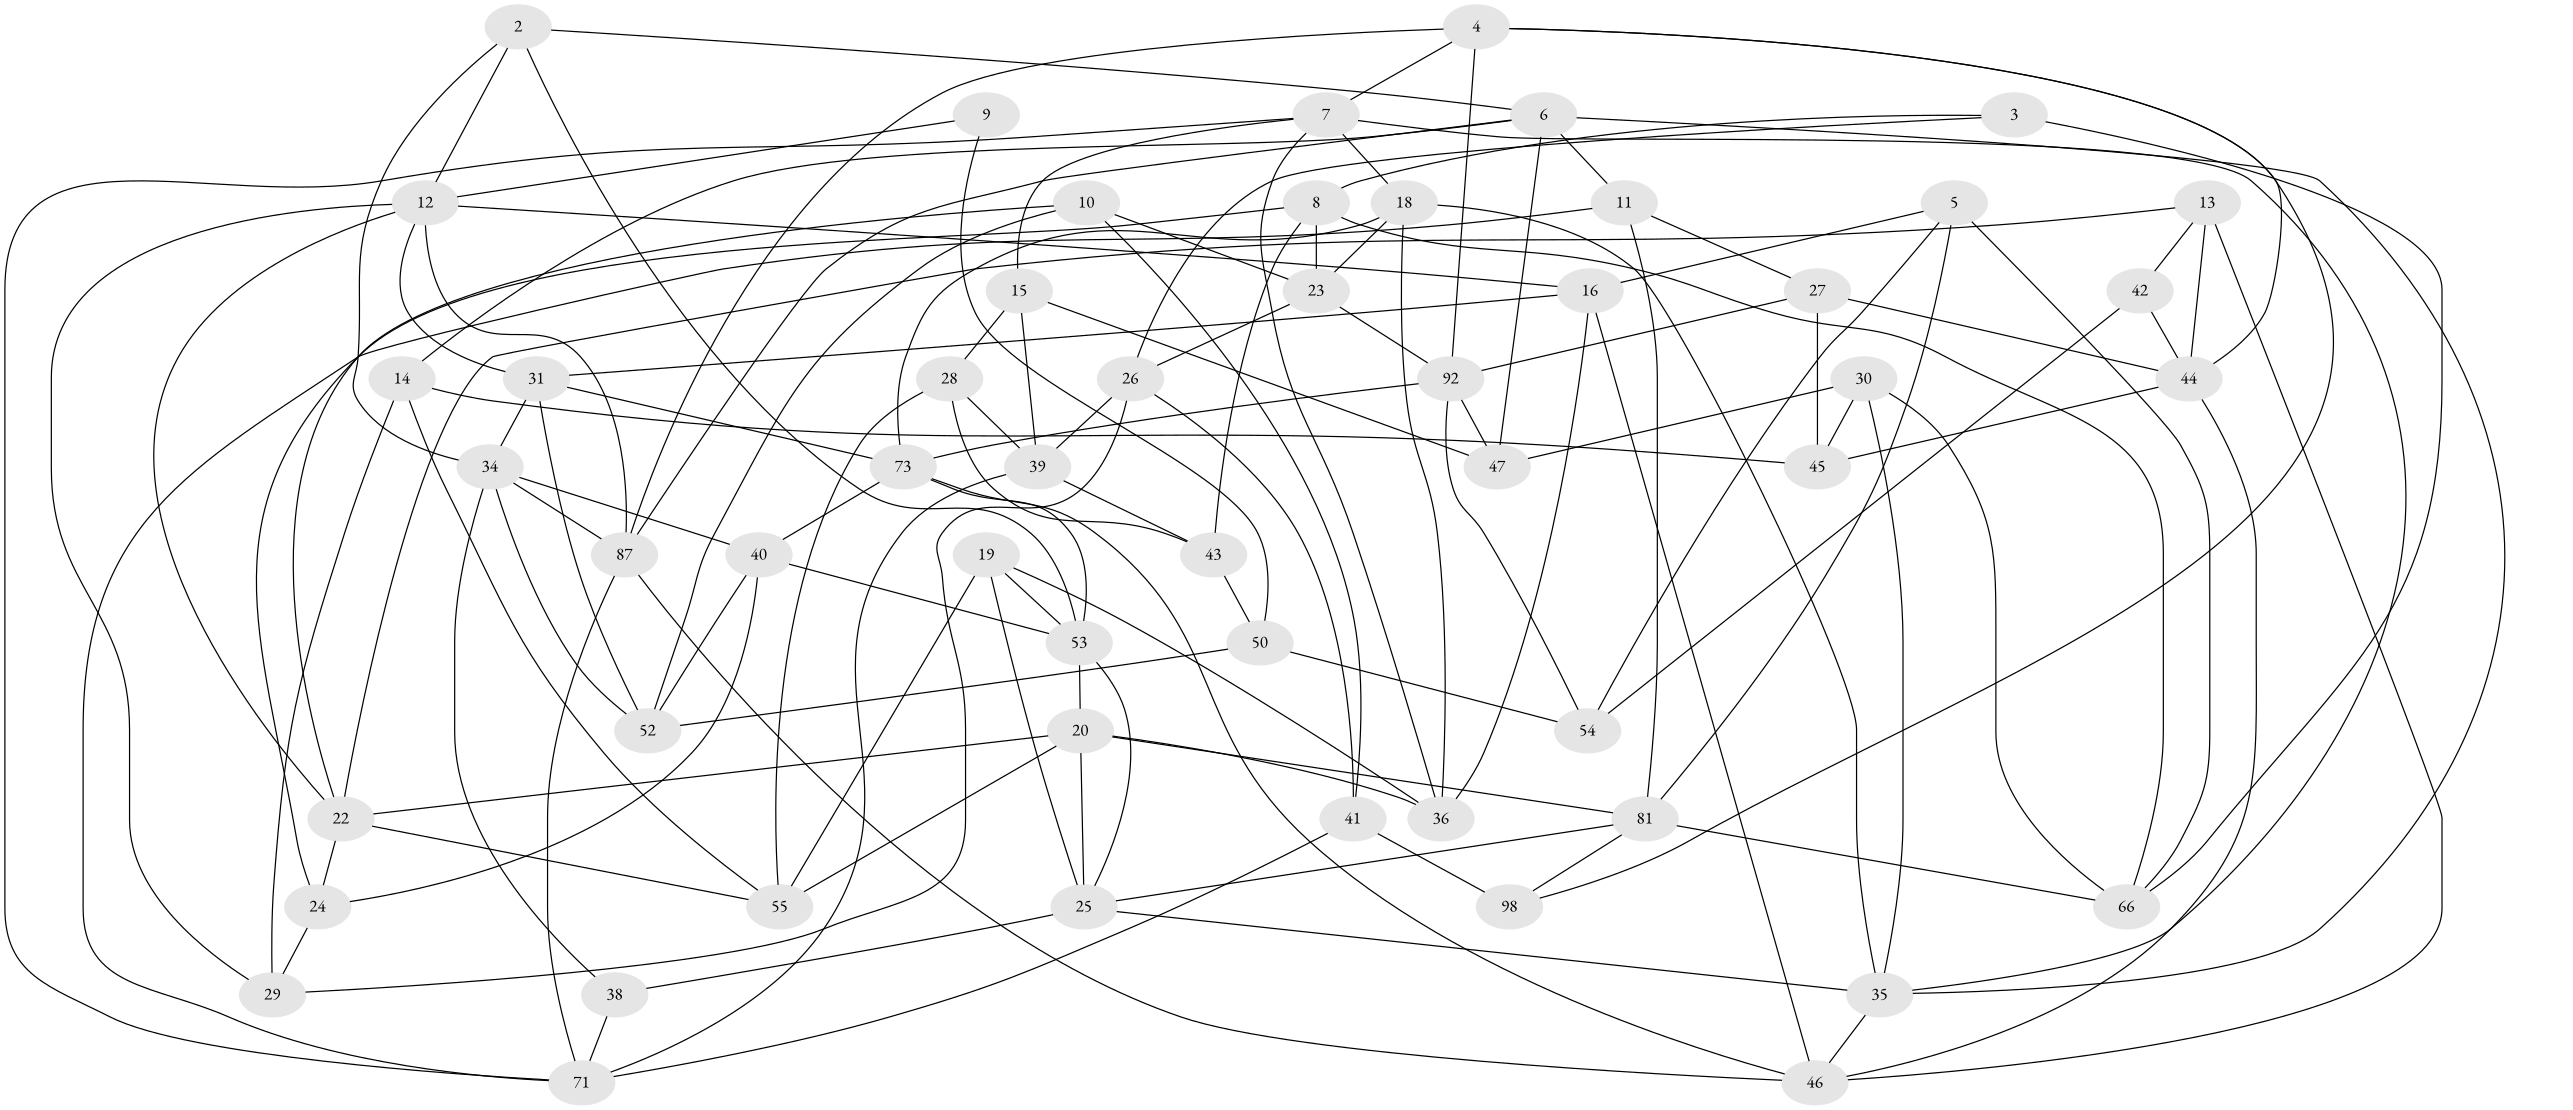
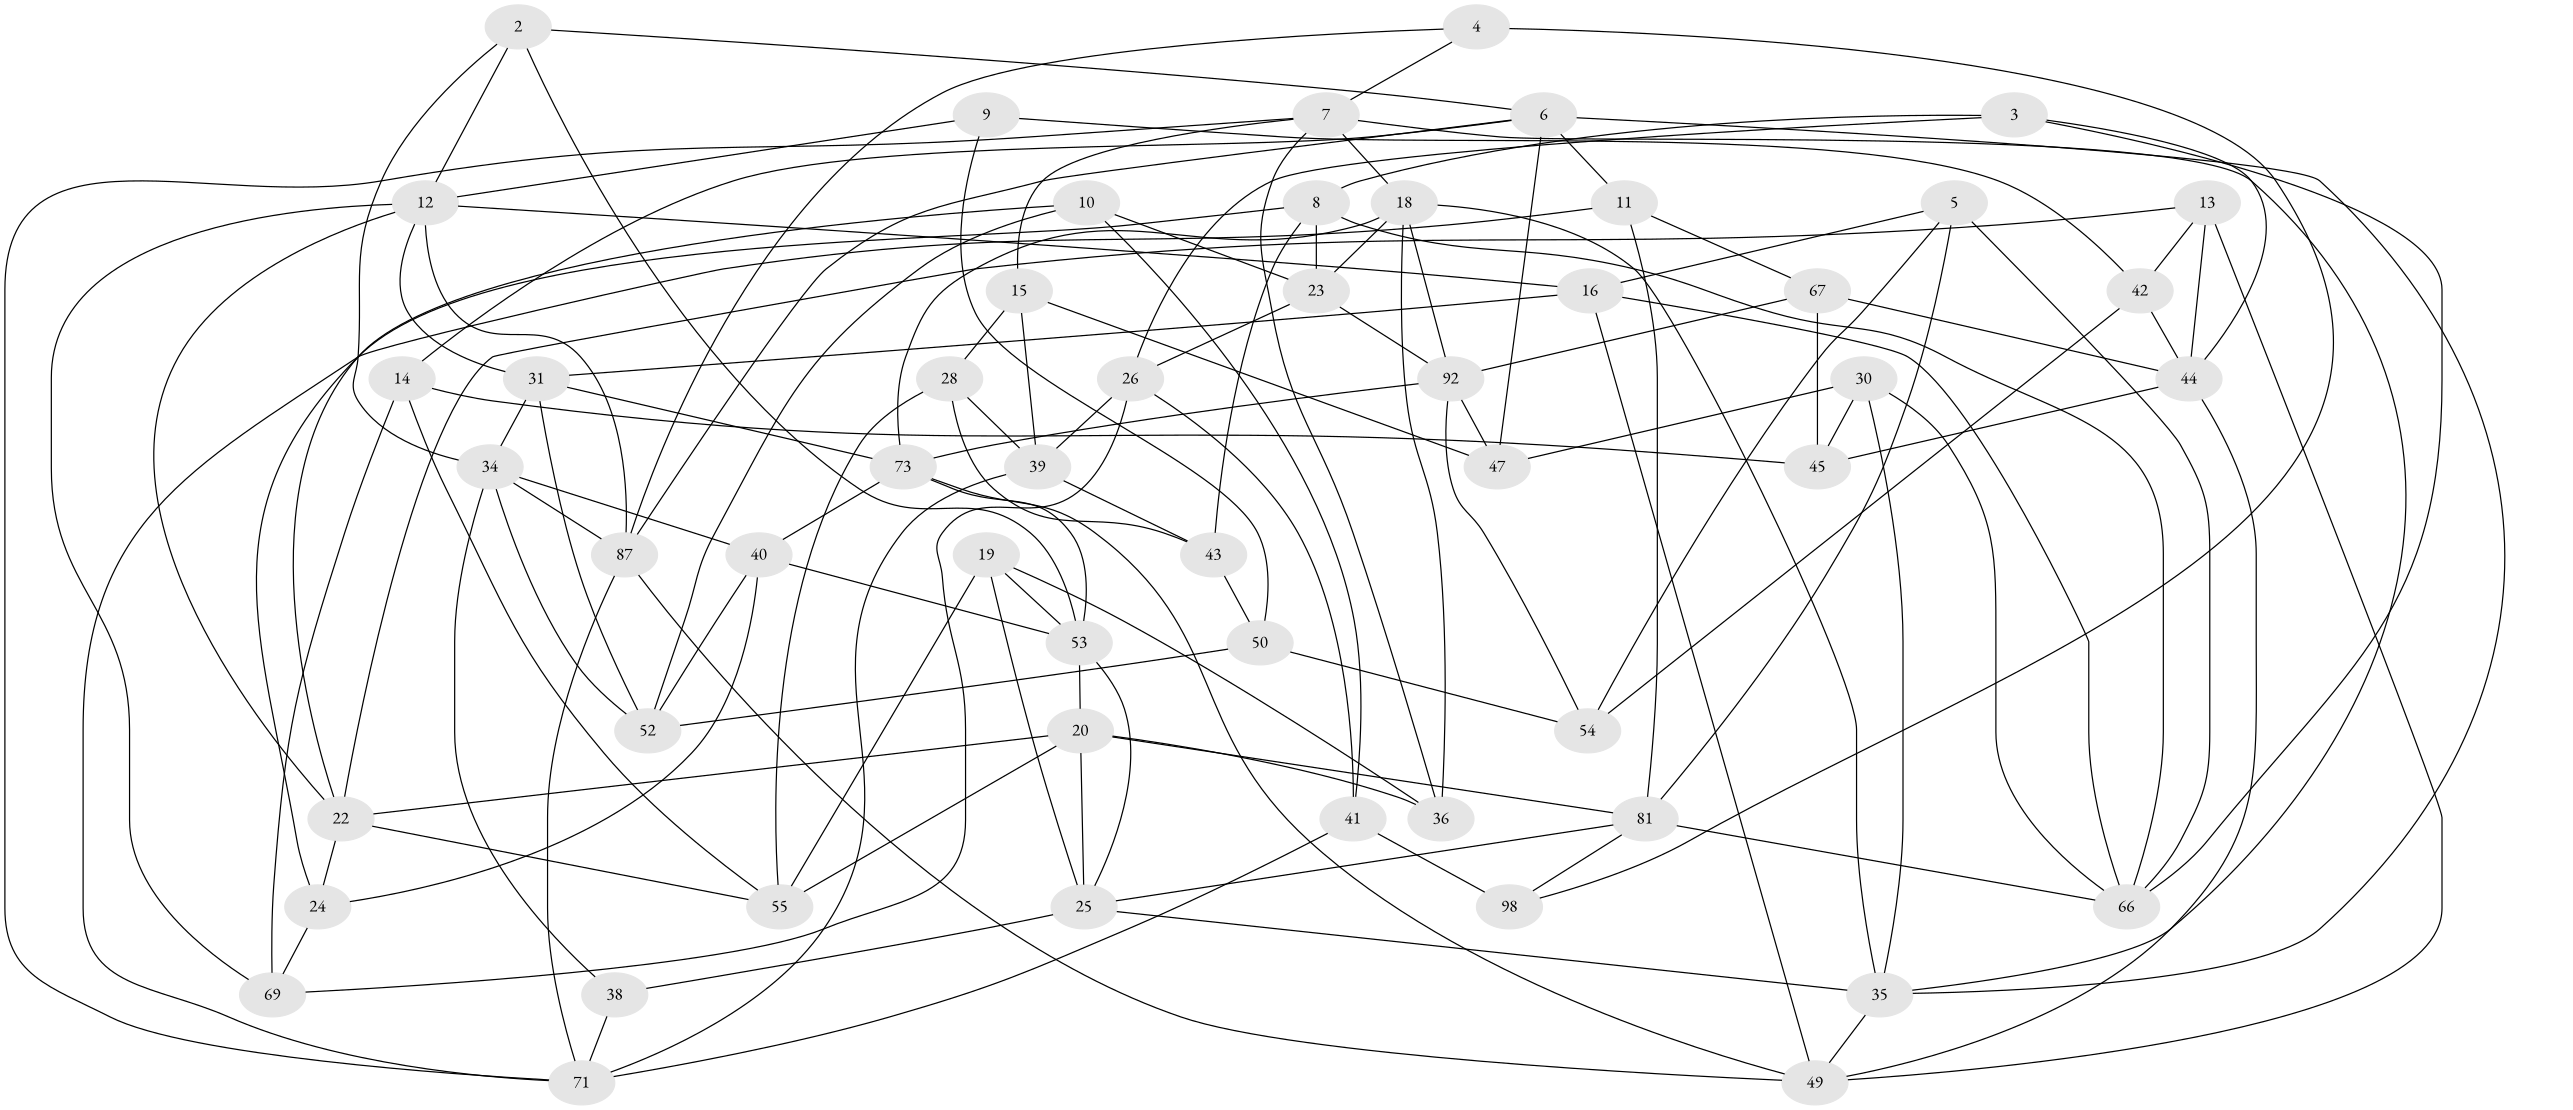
(2008, 72) -> (2264, 210)
none -> (1445, 140)
(1464, 195) -> (1428, 291)
(1817, 291) -> (1817, 291)
(1545, 563) -> (1999, 471)
(273, 995) -> (273, 995)
(1815, 1083) -> (1815, 1083)
